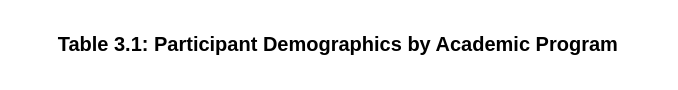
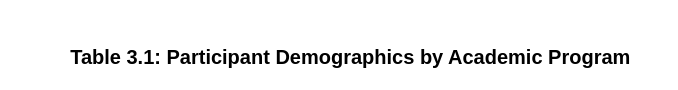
(338, 44) -> (351, 57)
